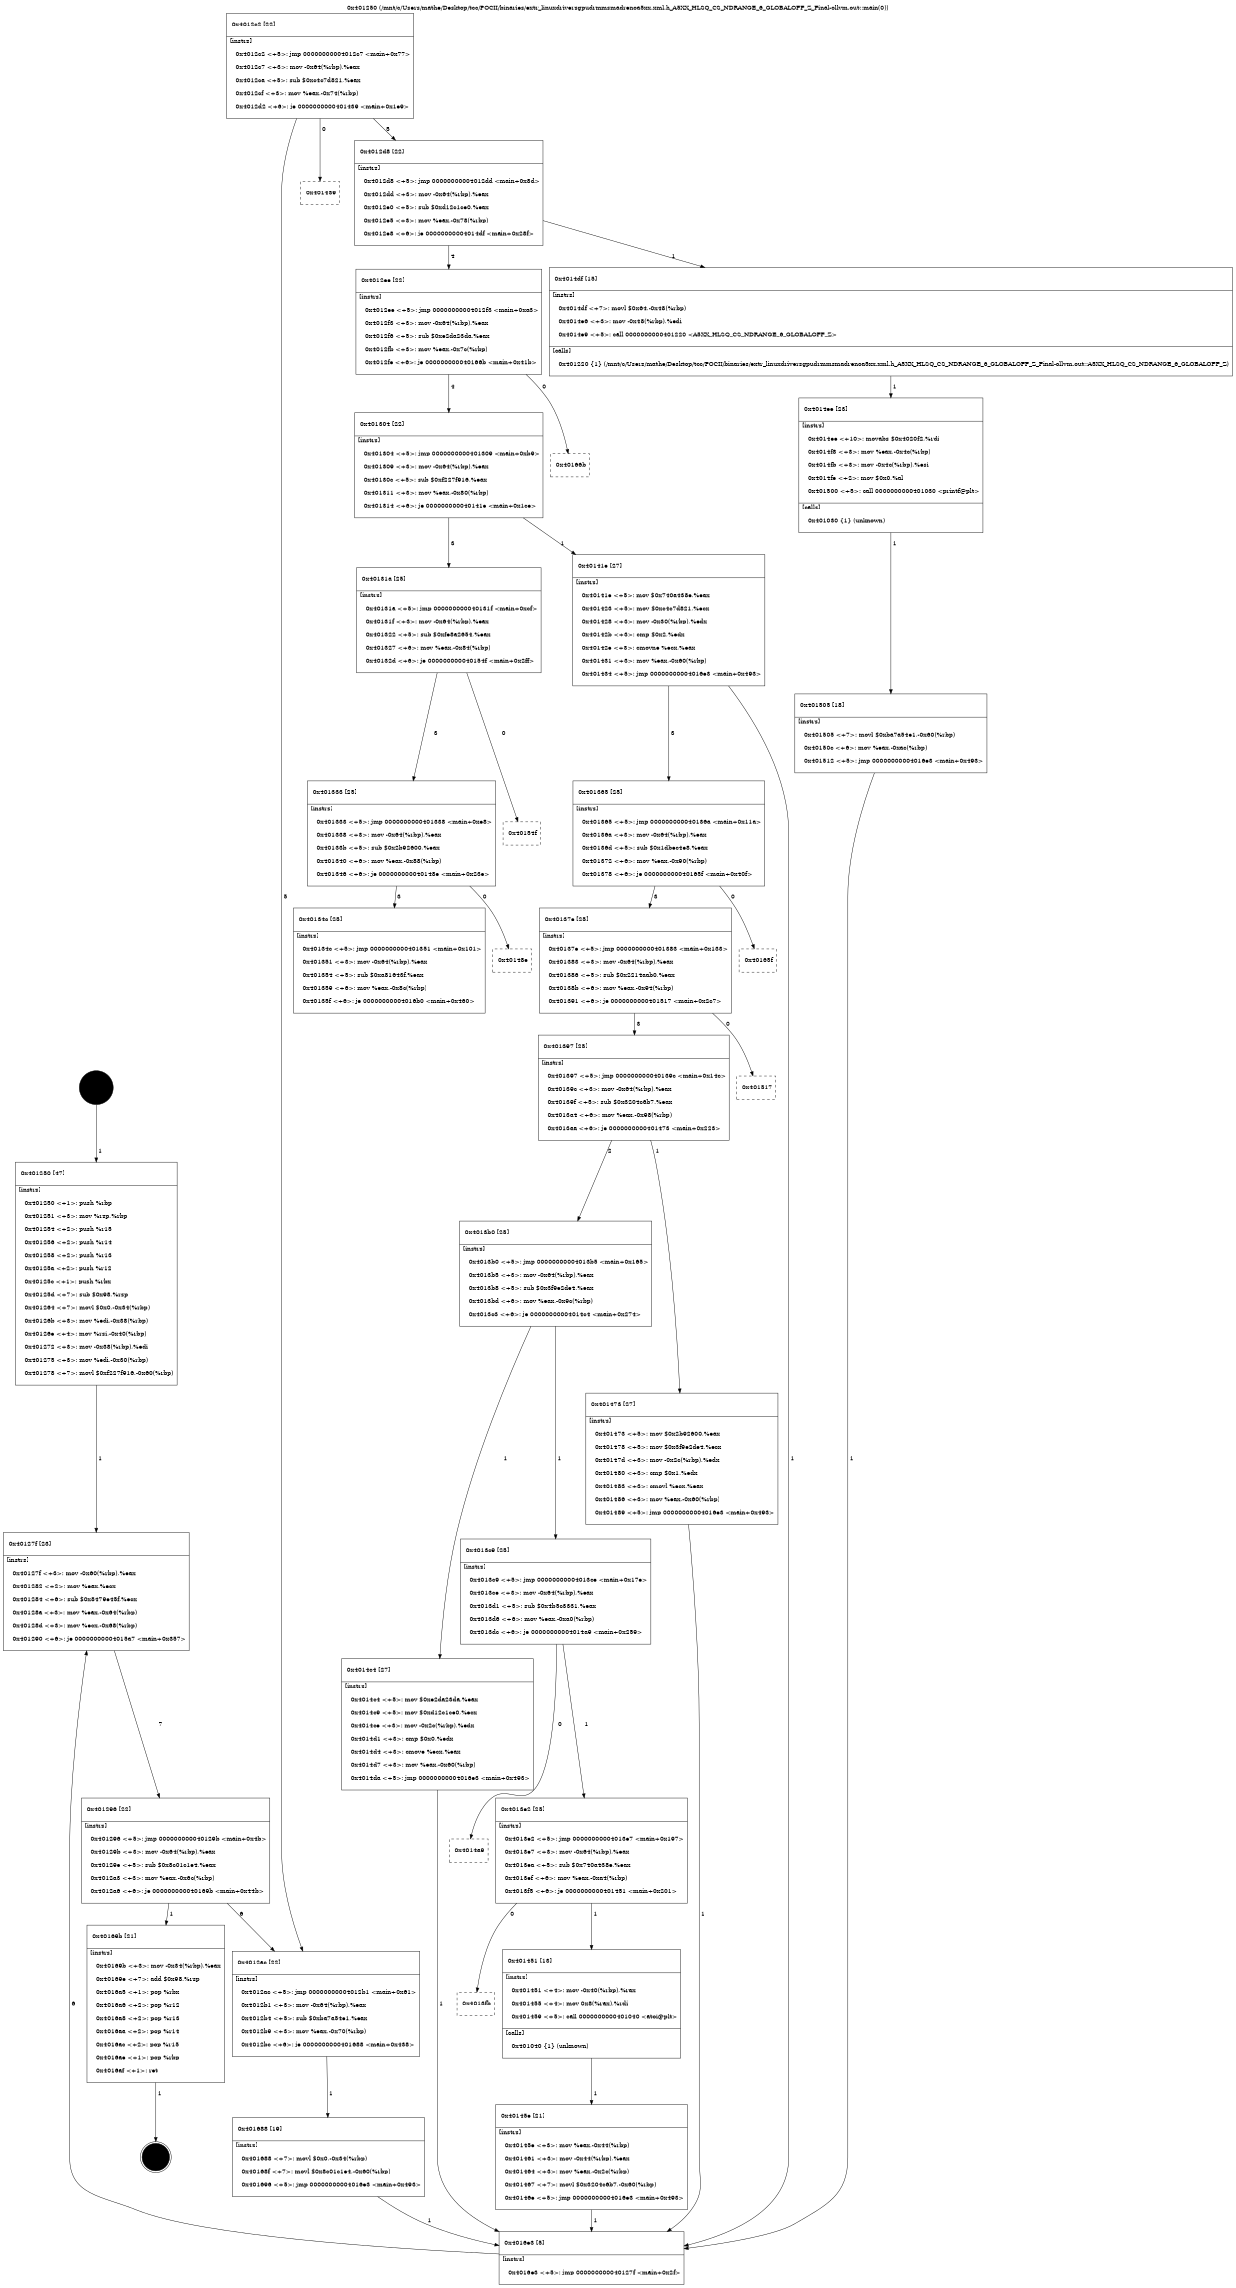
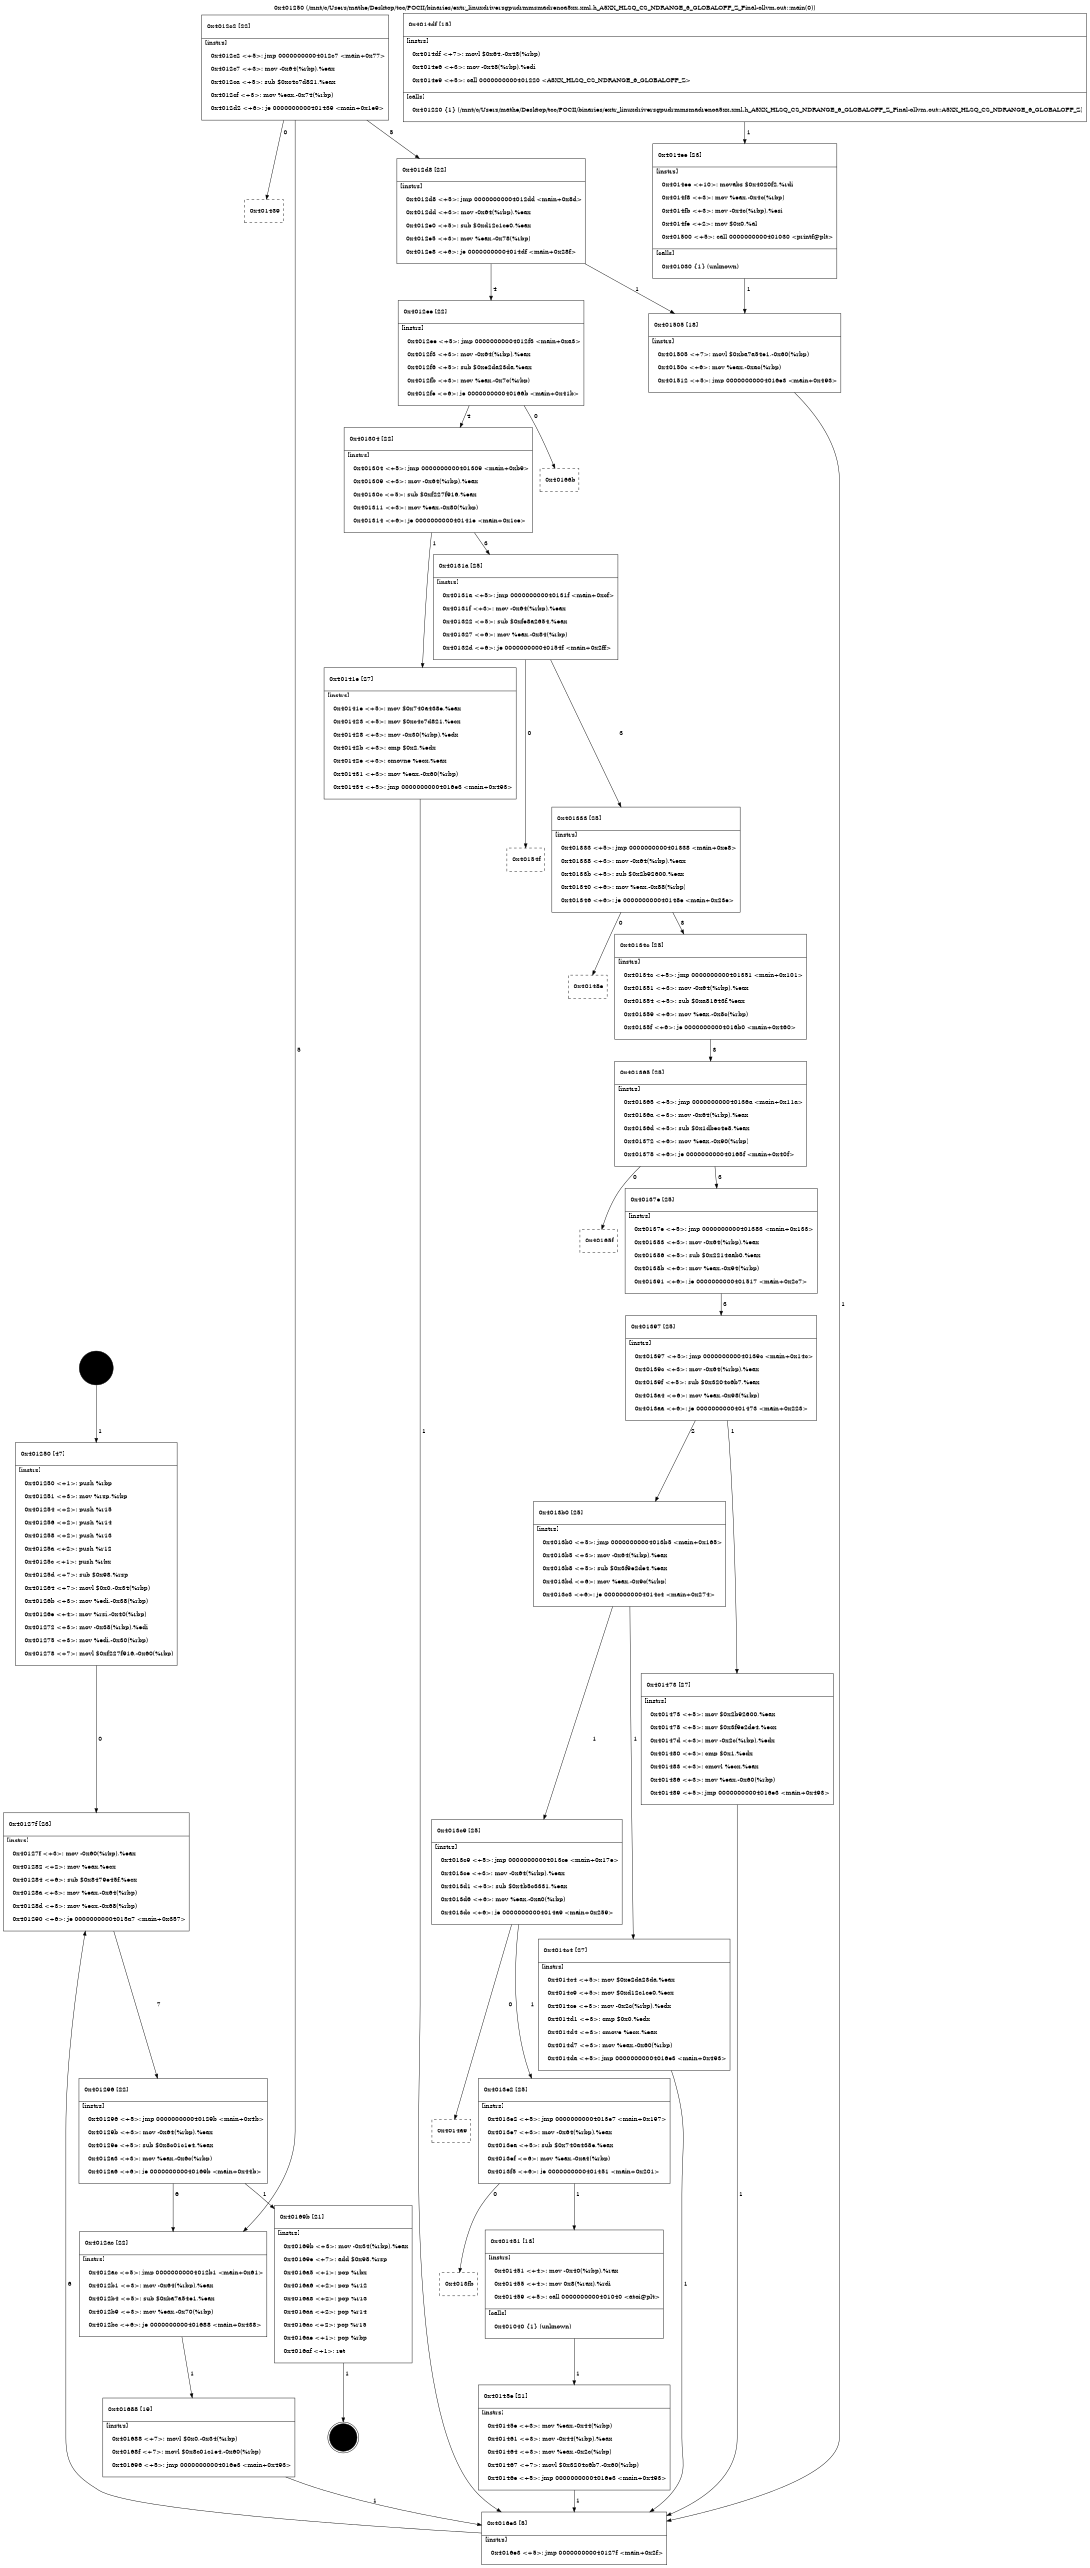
(622, 243) -> (628, 288)
(669, 731) -> (711, 1048)
(756, 1088) -> none
(99, 1459) -> (99, 1739)
